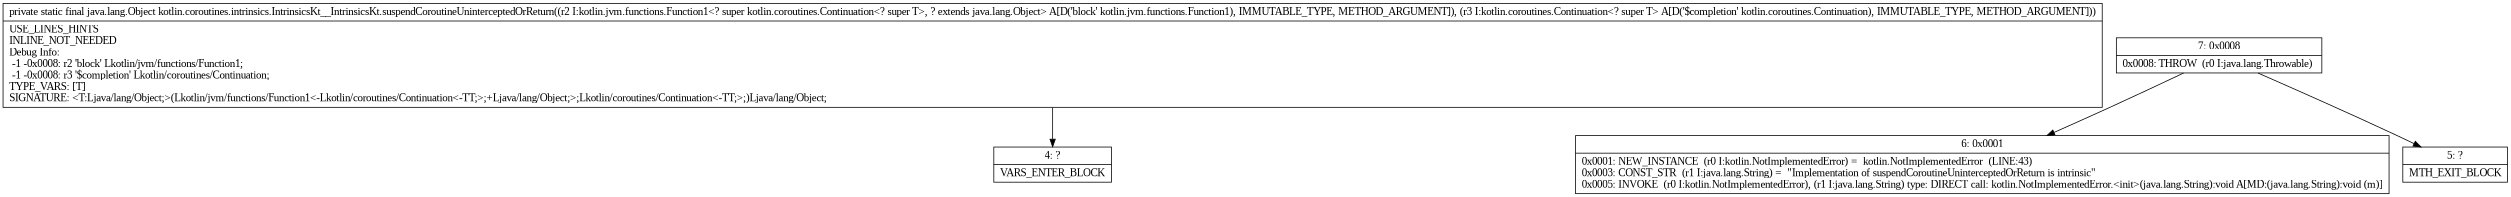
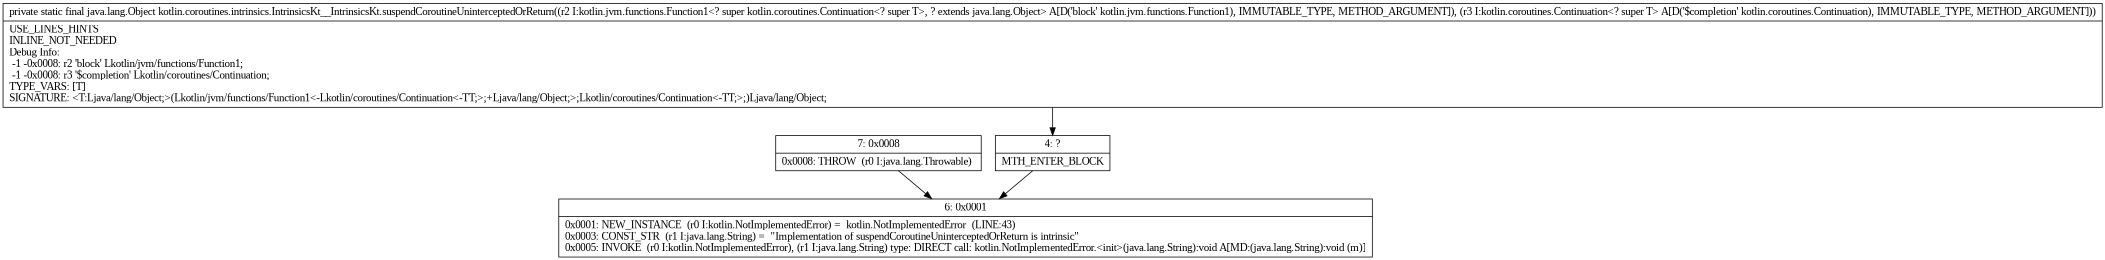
(2455, 165) -> none
(1053, 173) -> (1053, 162)
none -> (1019, 182)
